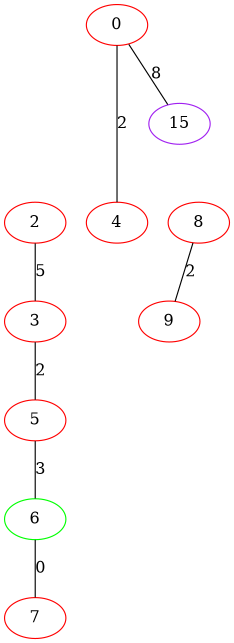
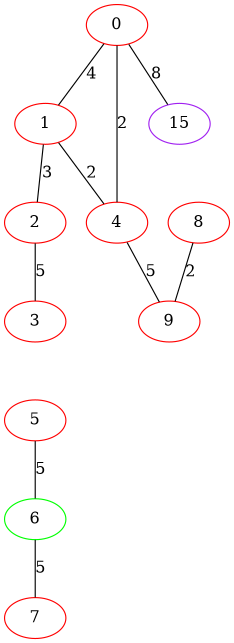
none -> (45, 124)
none -> (143, 272)
(35, 371) -> none
(41, 470) -> (41, 470)
(41, 569) -> (41, 569)
